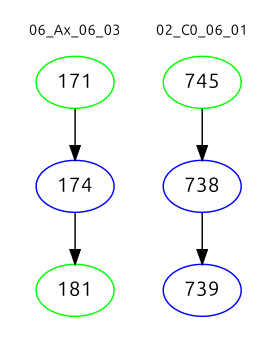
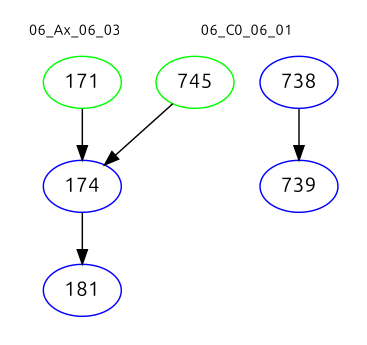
(202, 31) -> (247, 31)
(202, 127) -> (154, 120)
(75, 290) -> (82, 290)
